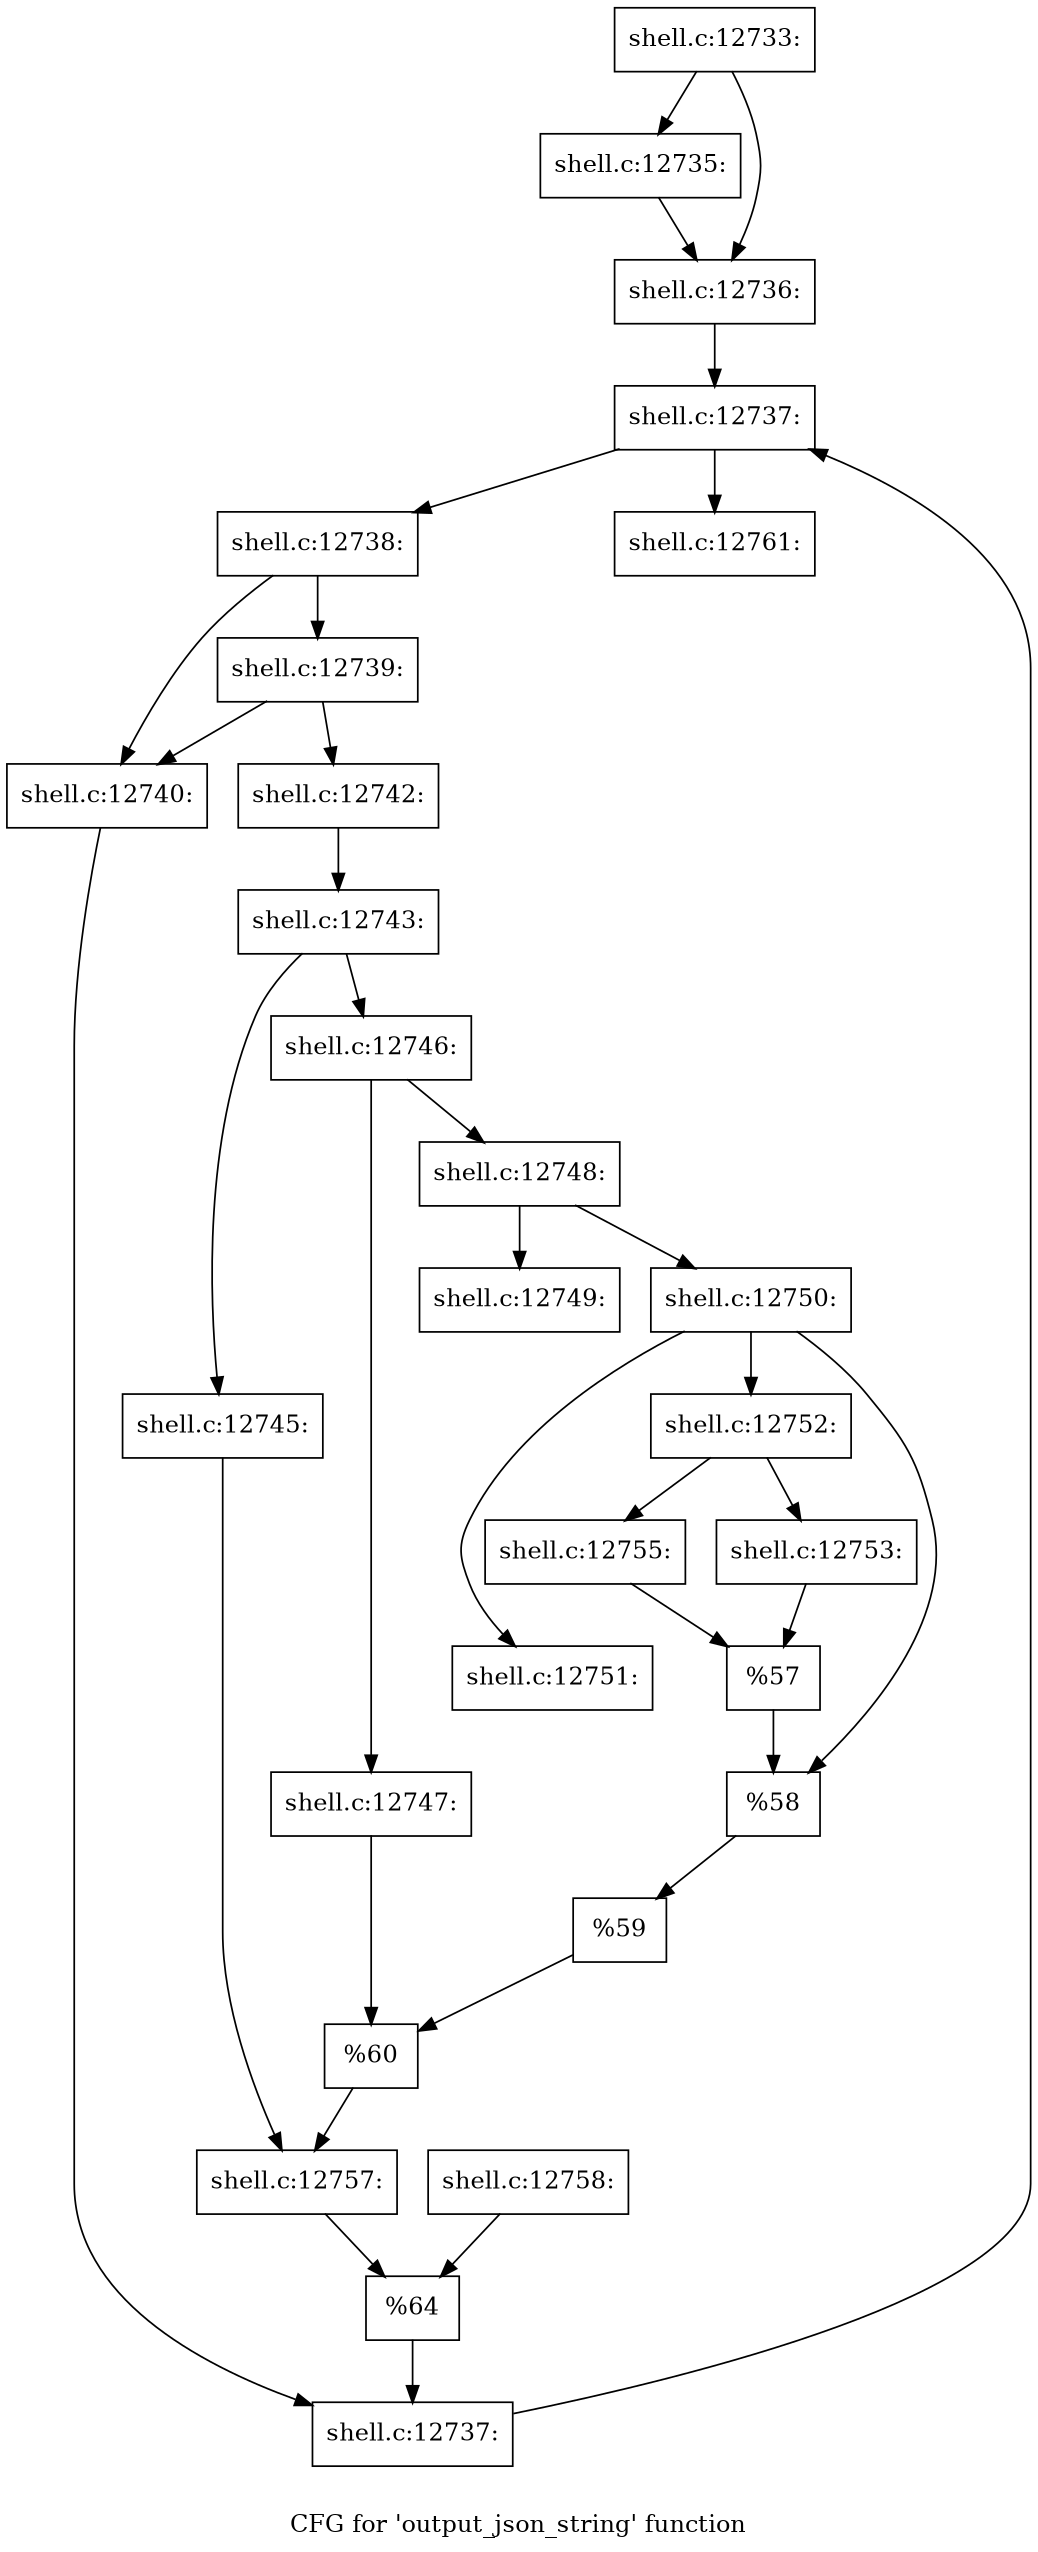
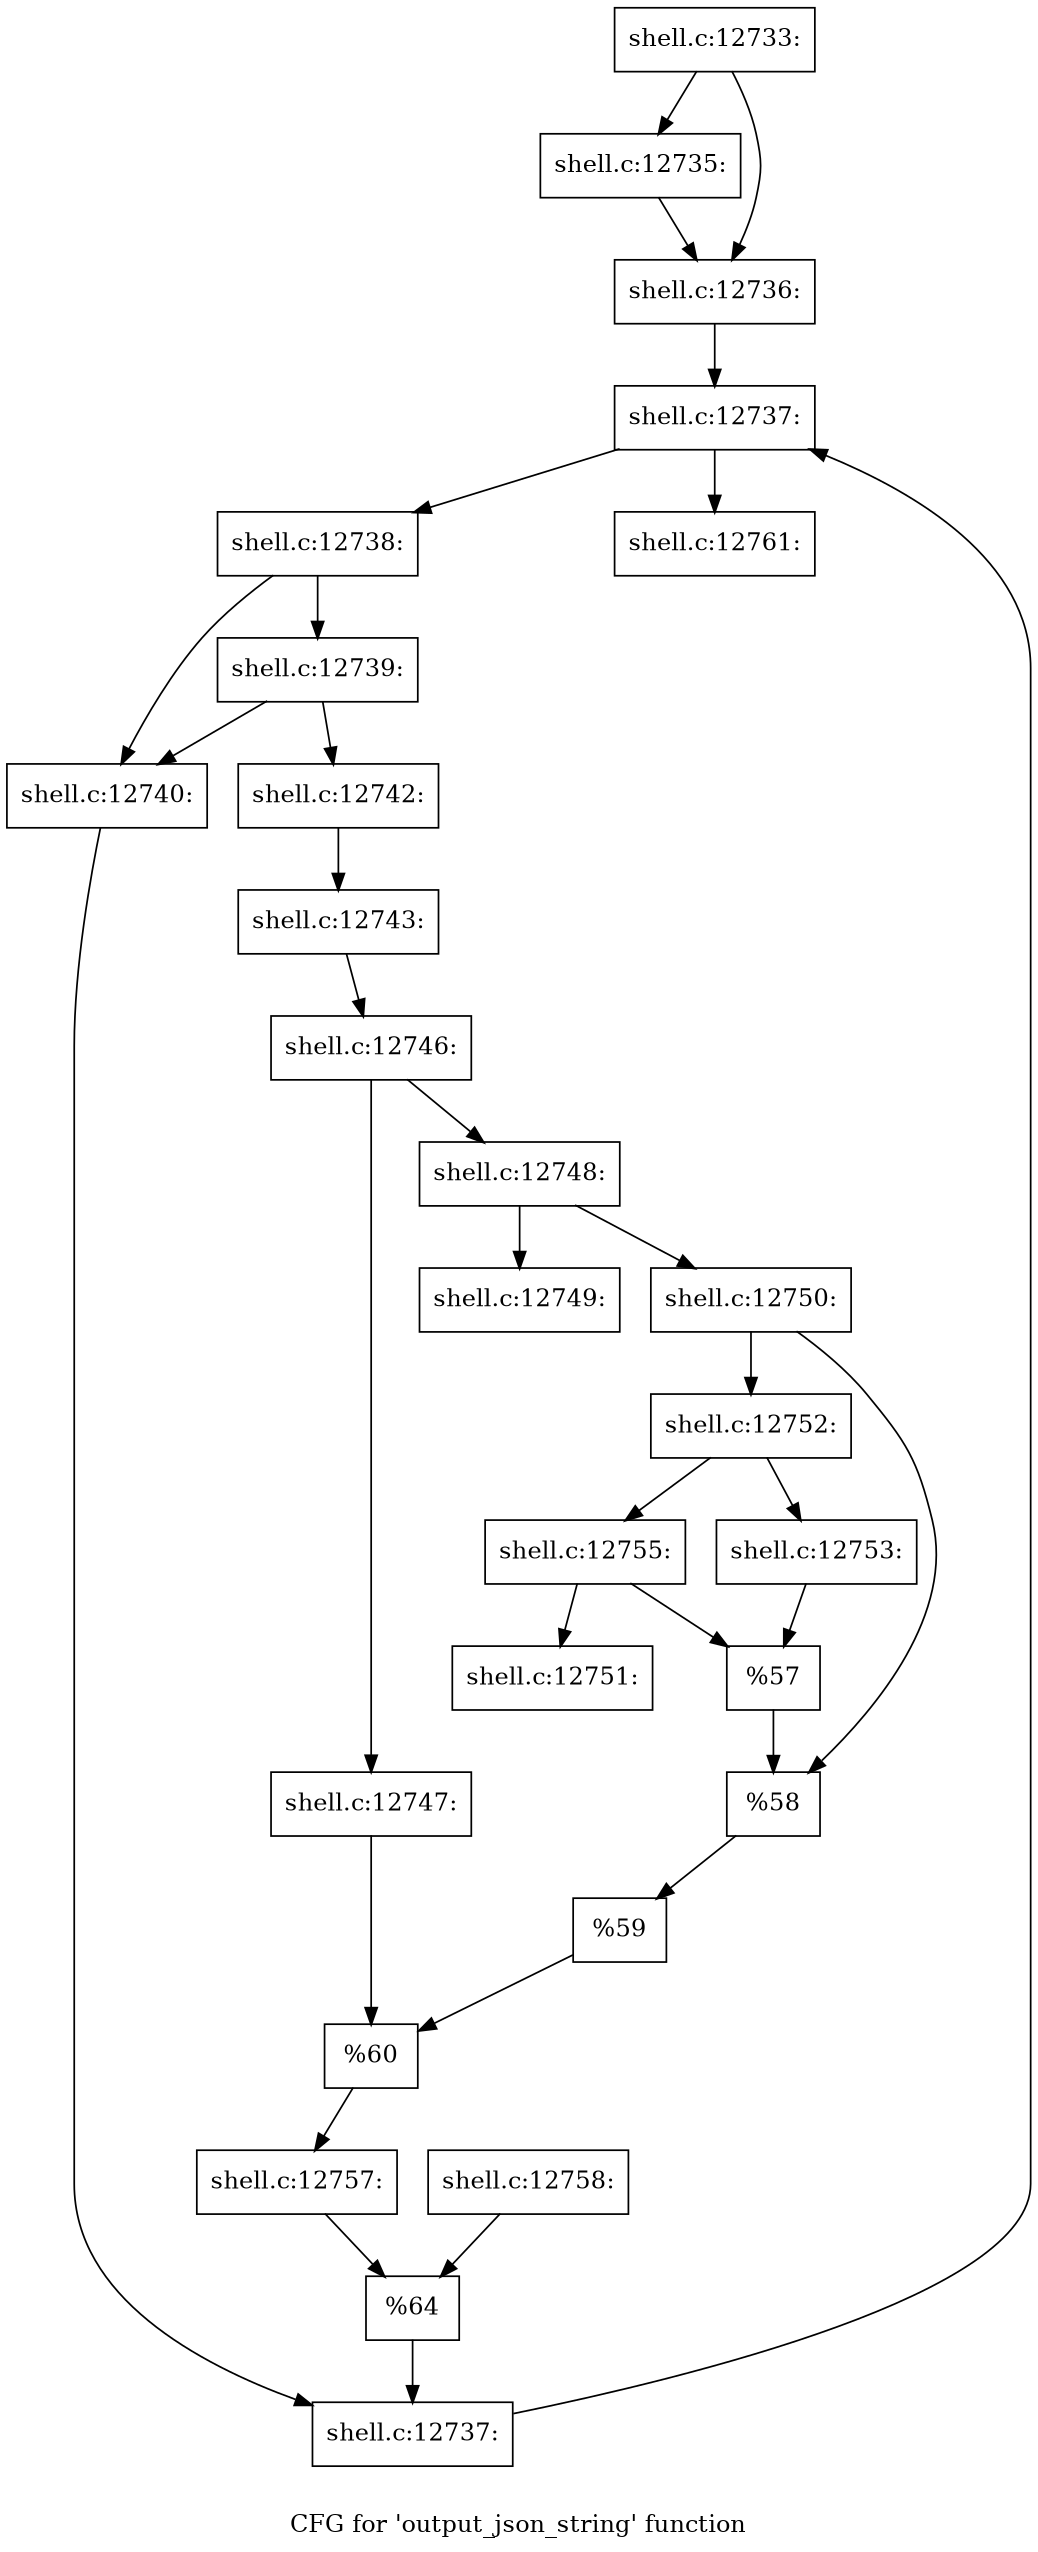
(223, 1426) -> none
(516, 1453) -> (571, 1607)
